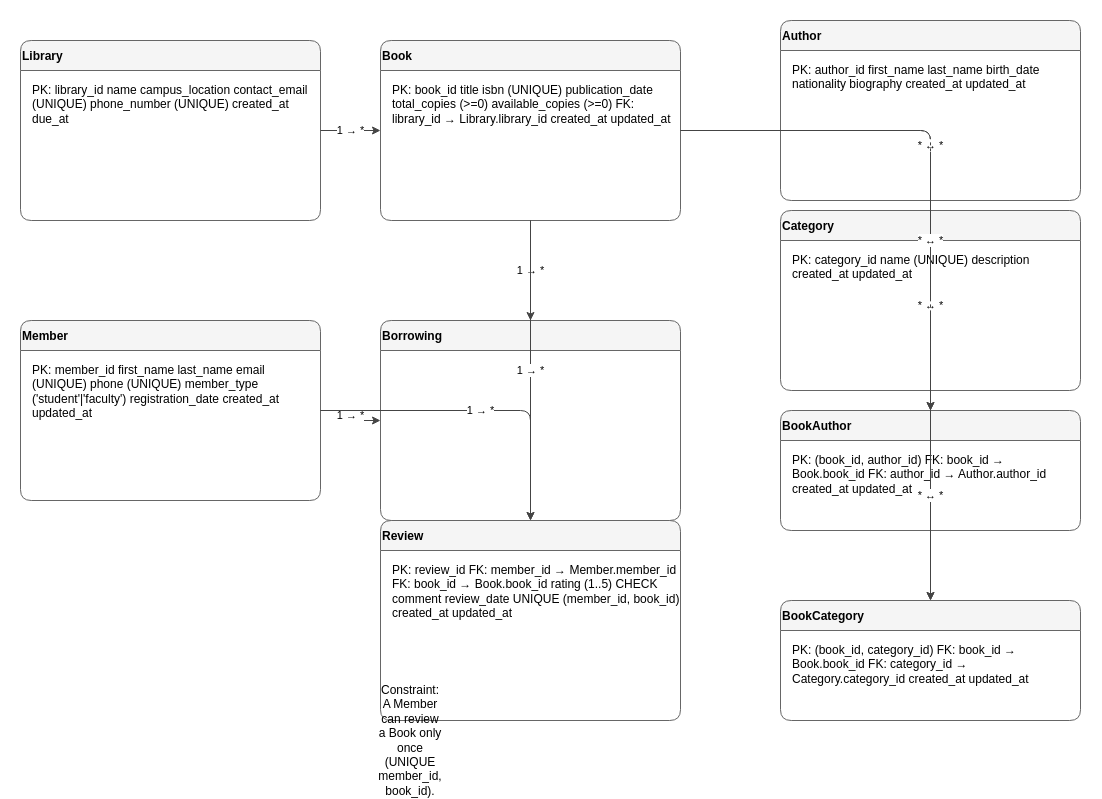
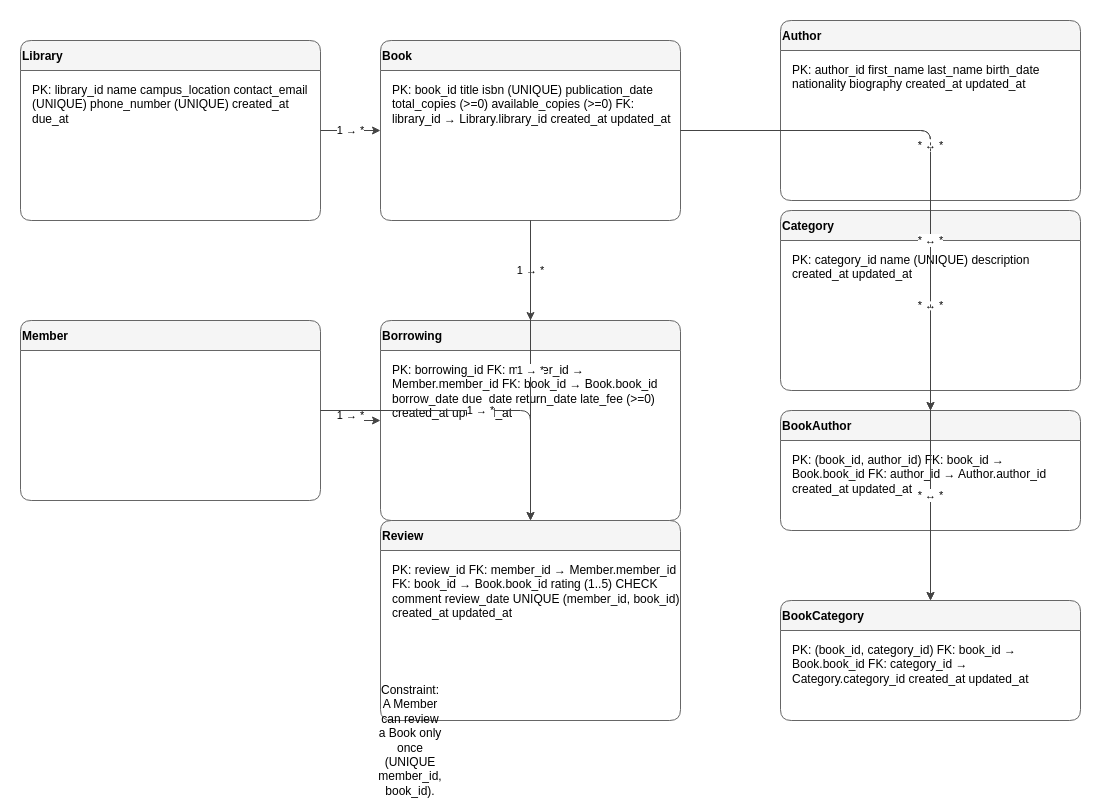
(171, 426) -> none
none -> (531, 436)
